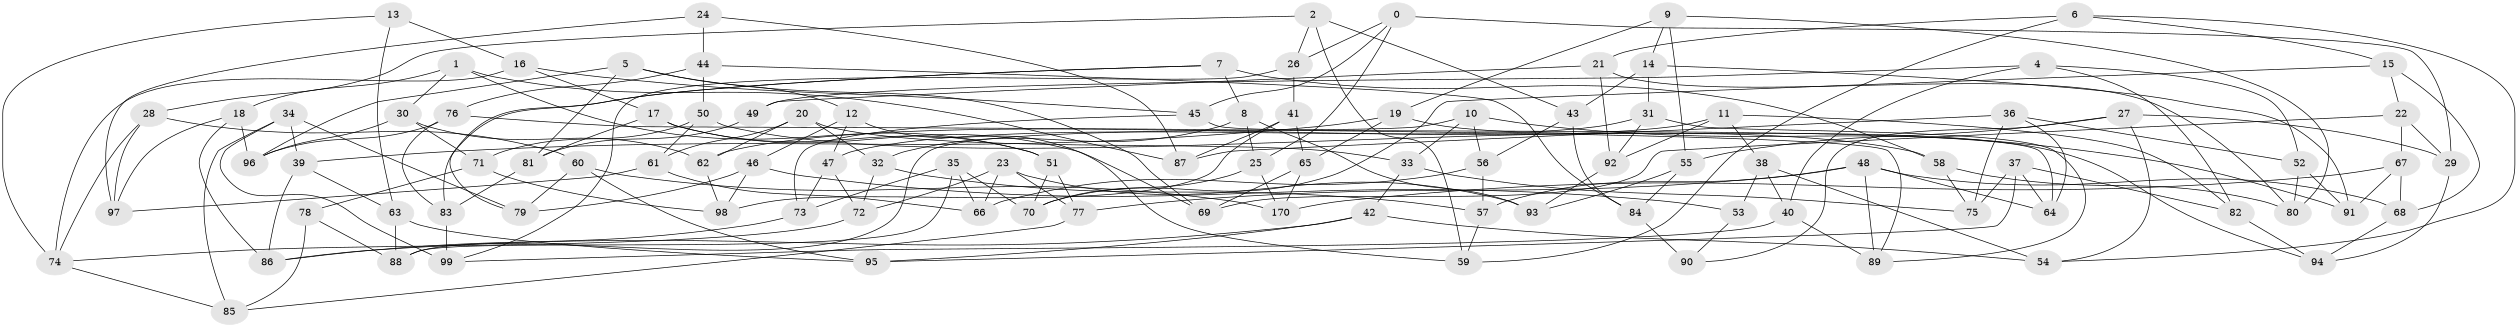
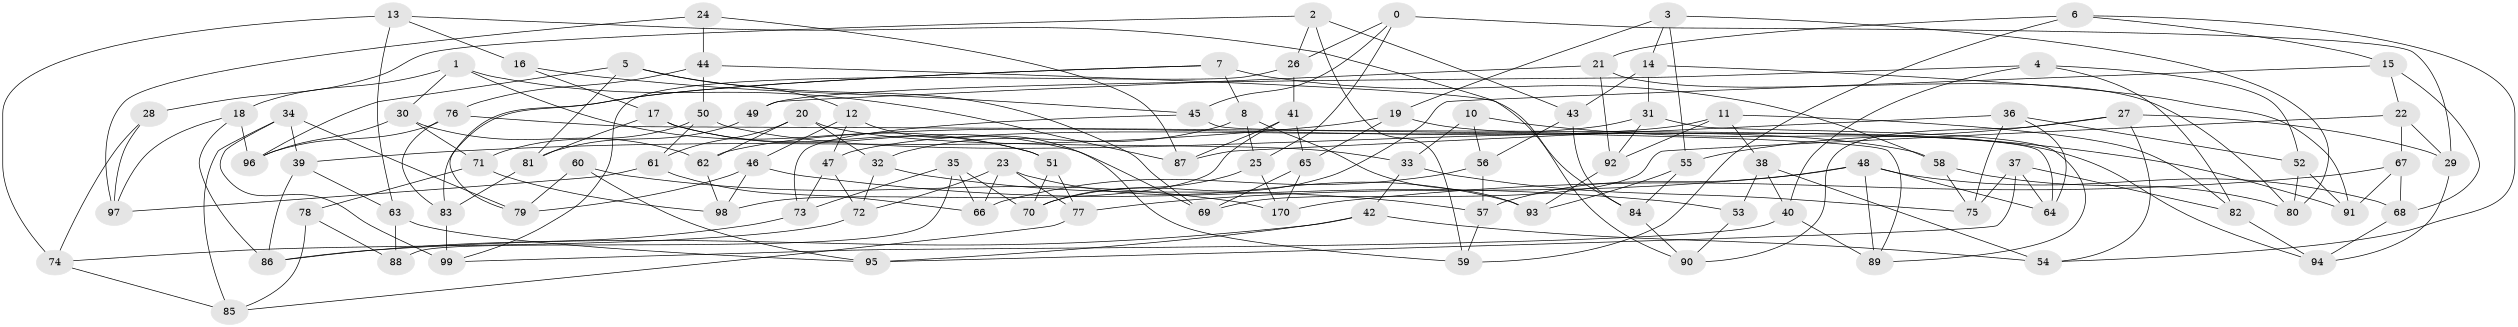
(1668, 15) -> (1668, 15)
none -> (1077, 28)
(229, 80) -> none
(386, 132) -> none
(915, 165) -> none
